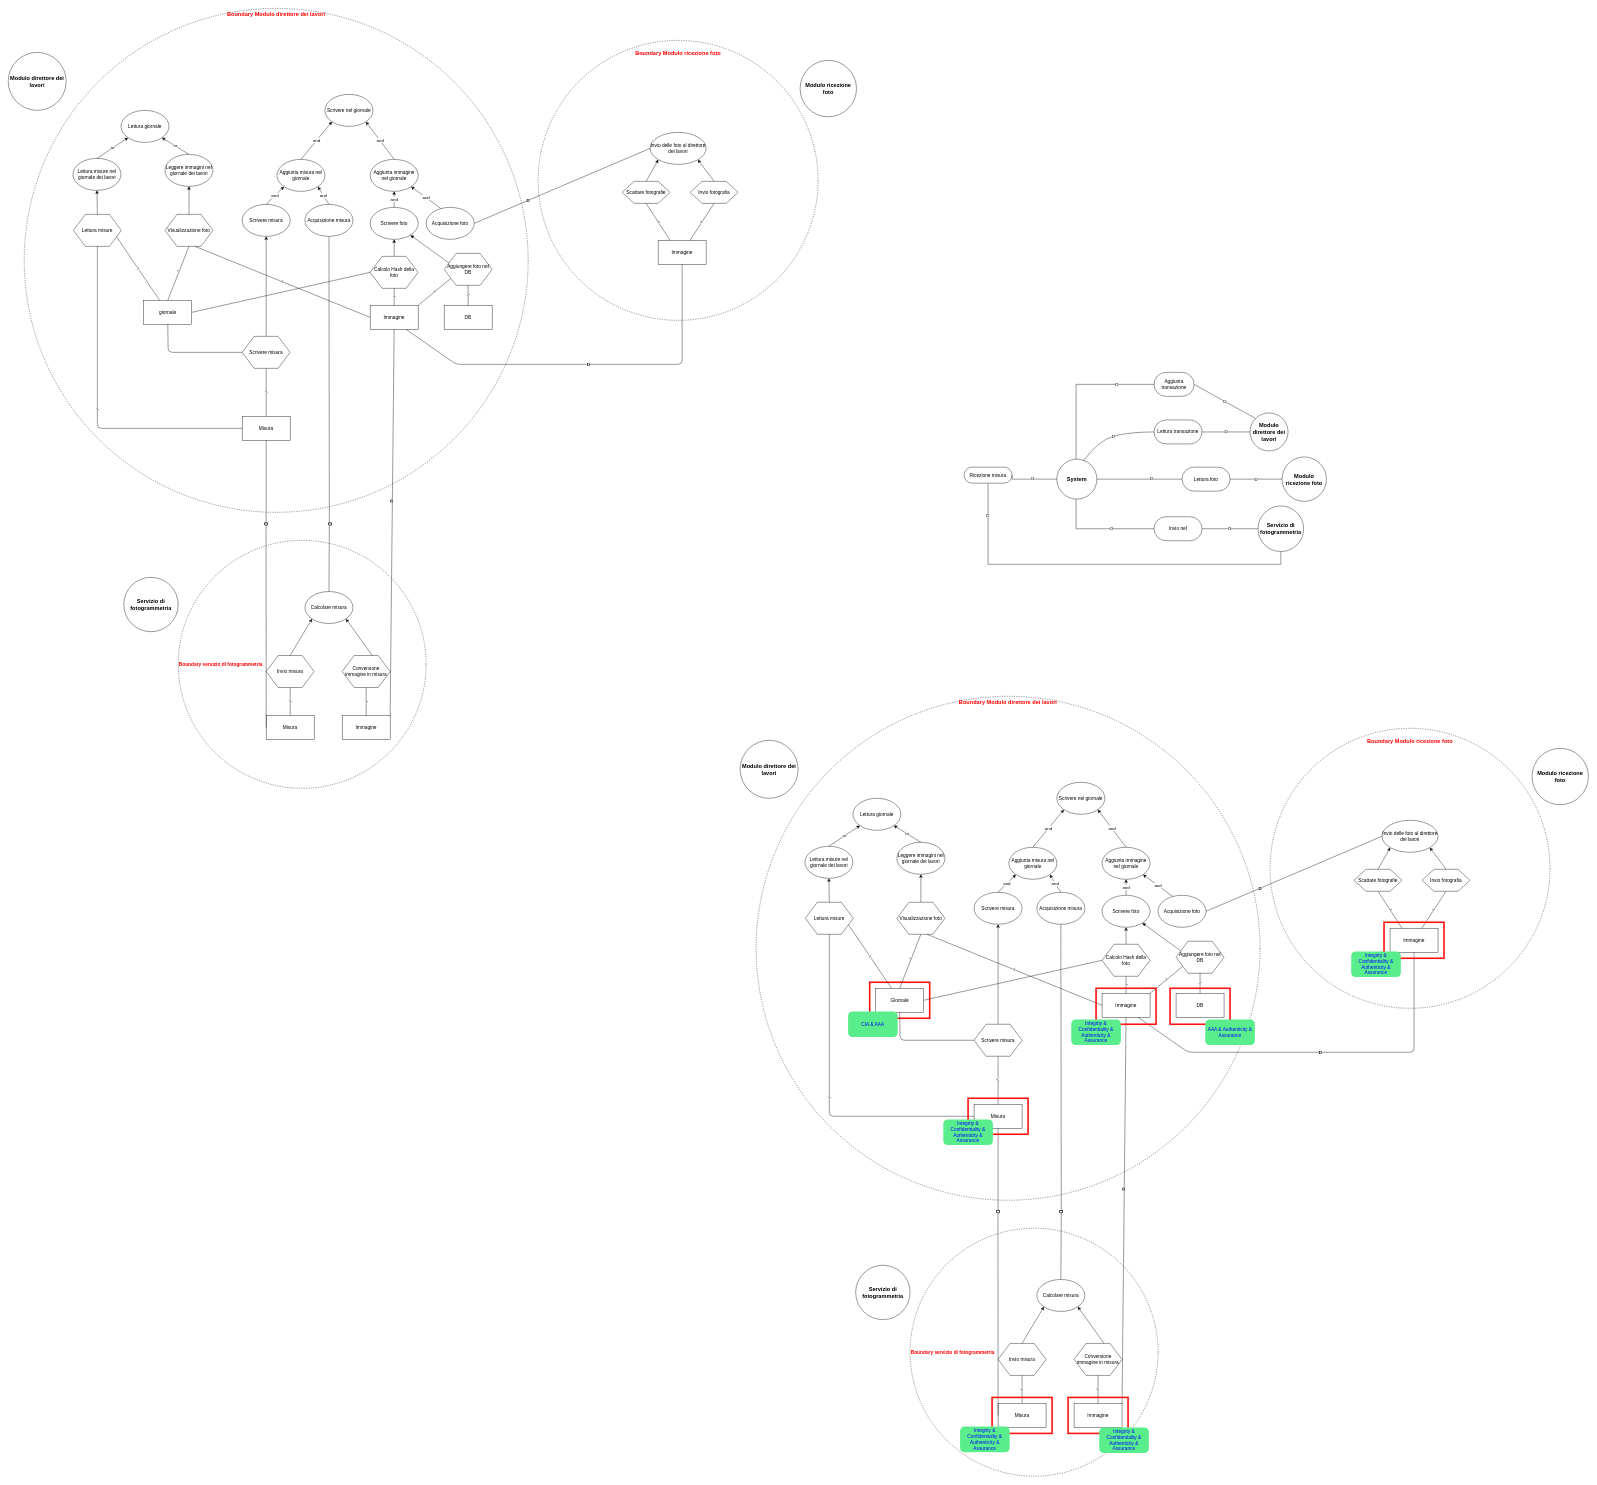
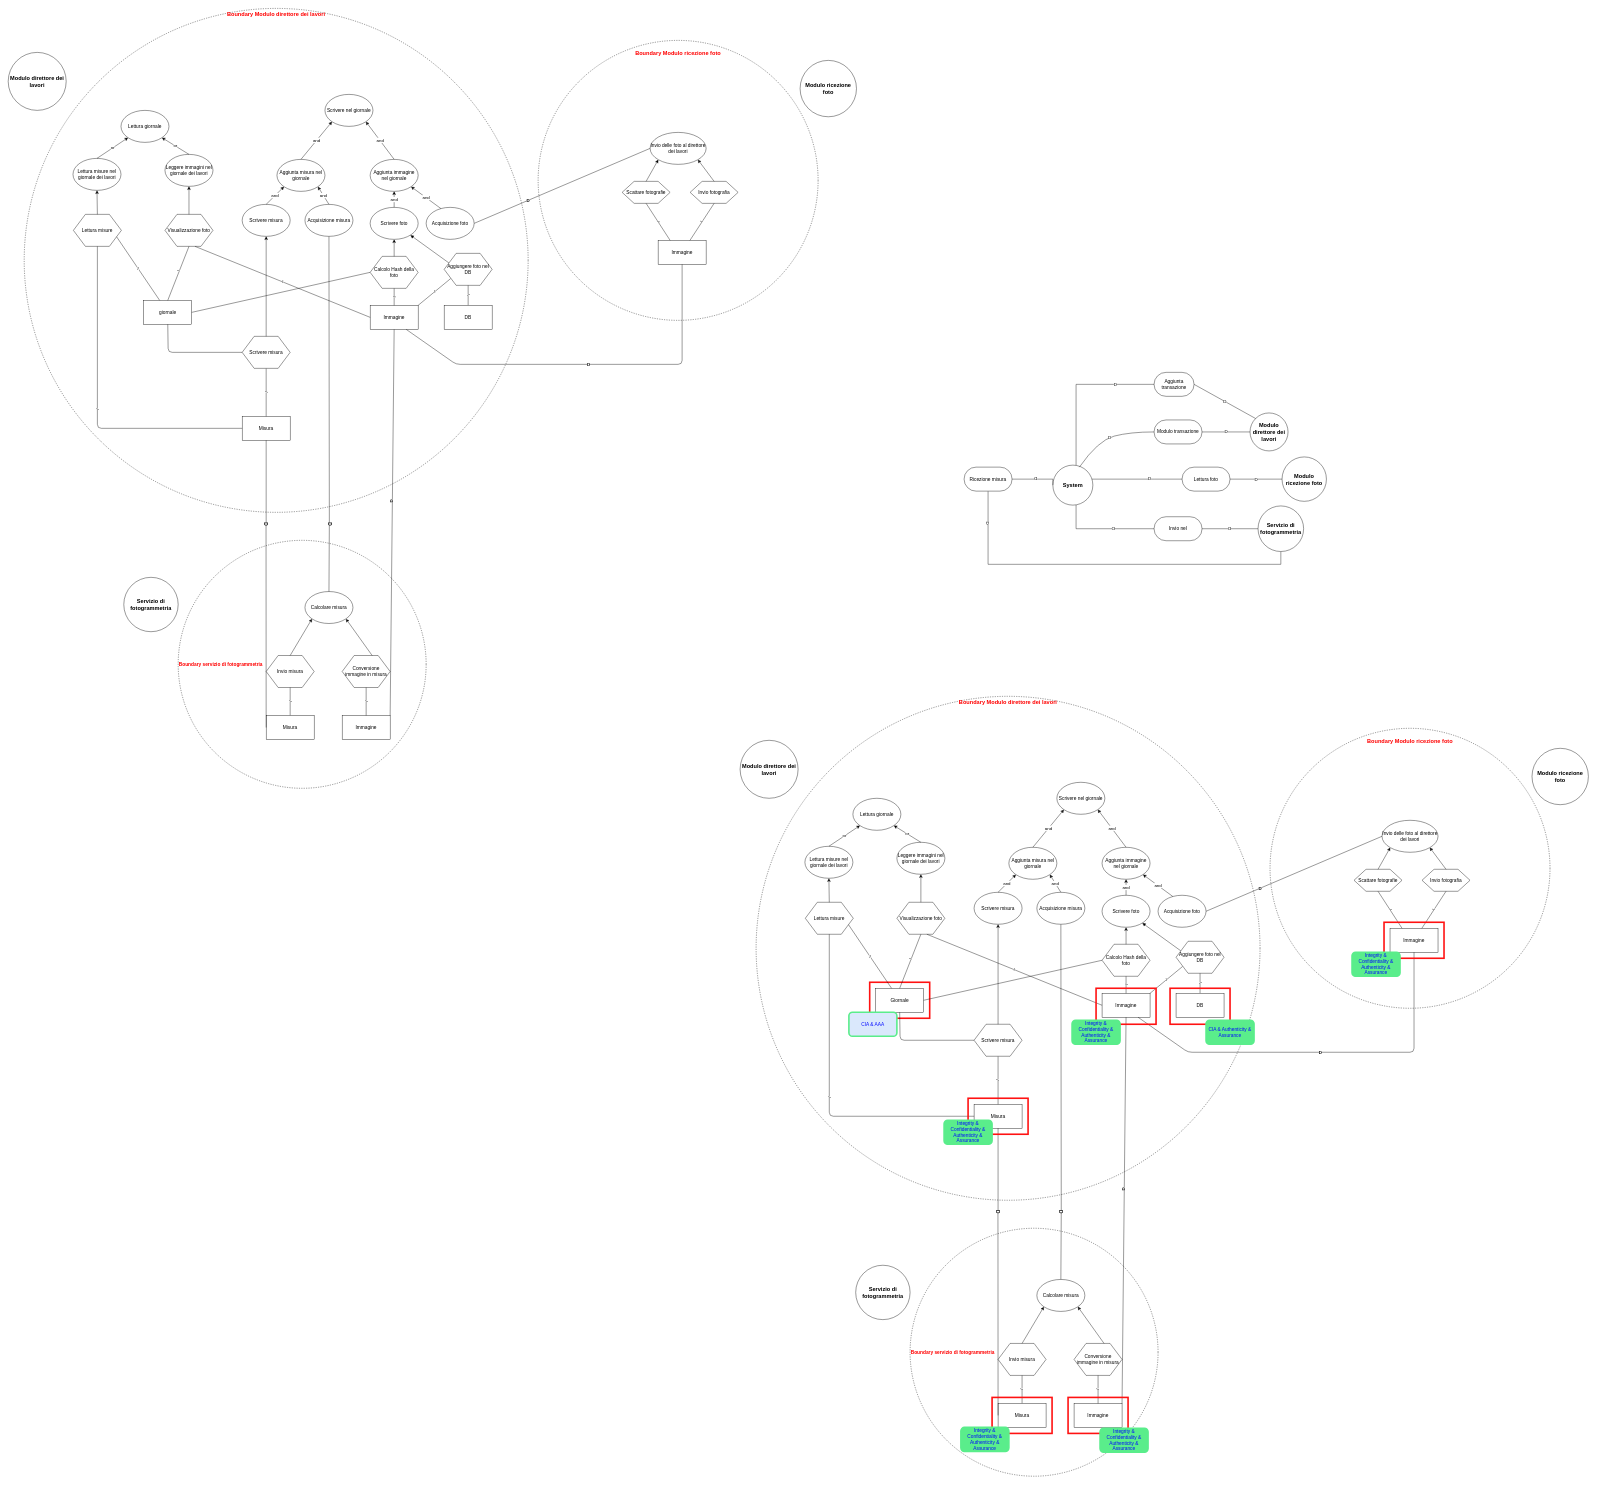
(1178, 432) -> (1178, 432)
(988, 475) -> (988, 479)
(1077, 479) -> (1073, 485)
(873, 1024) -> (873, 1024)
(1230, 1032) -> (1230, 1032)
